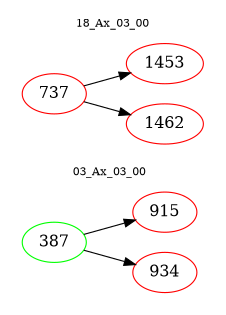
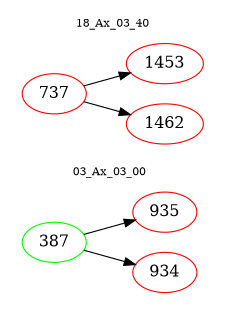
(113, 24) -> (113, 24)
(165, 212) -> (165, 212)
